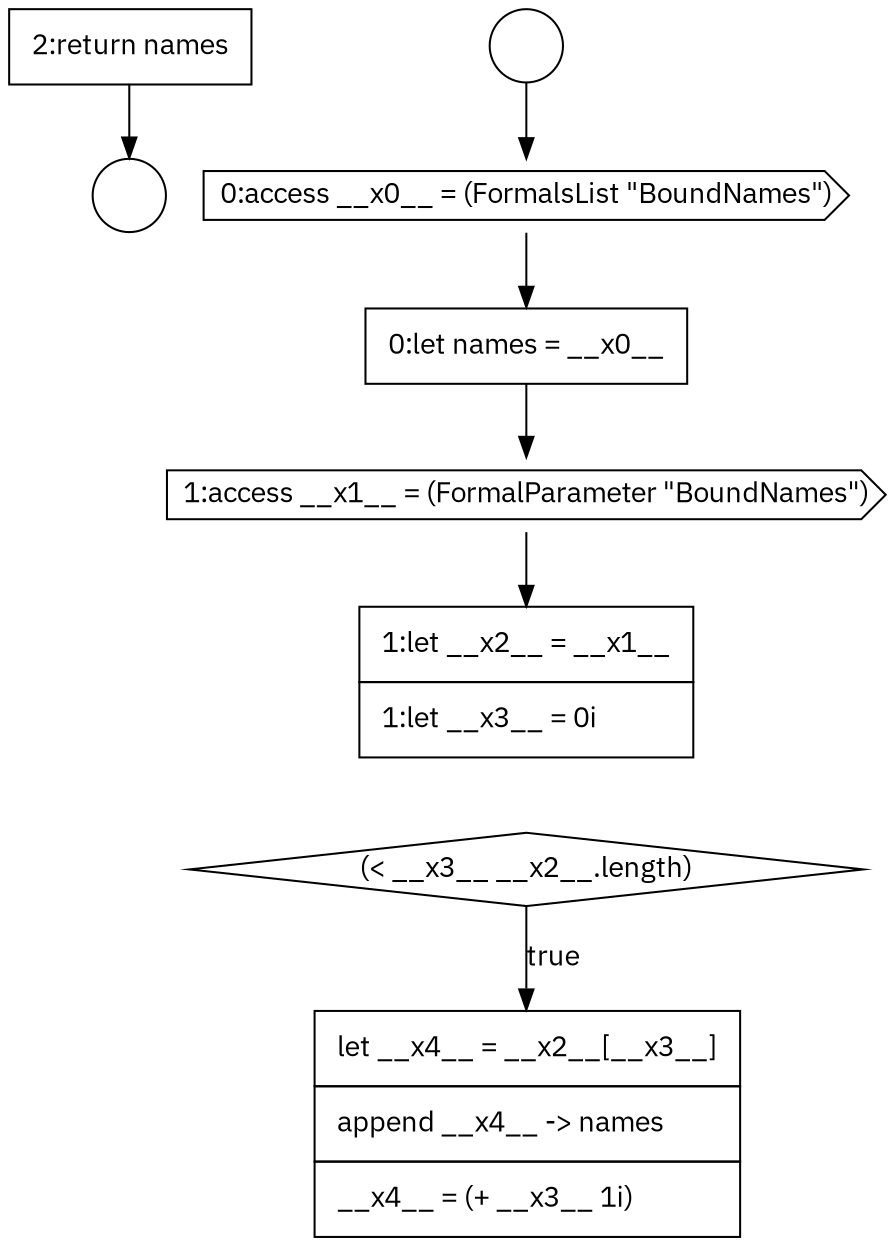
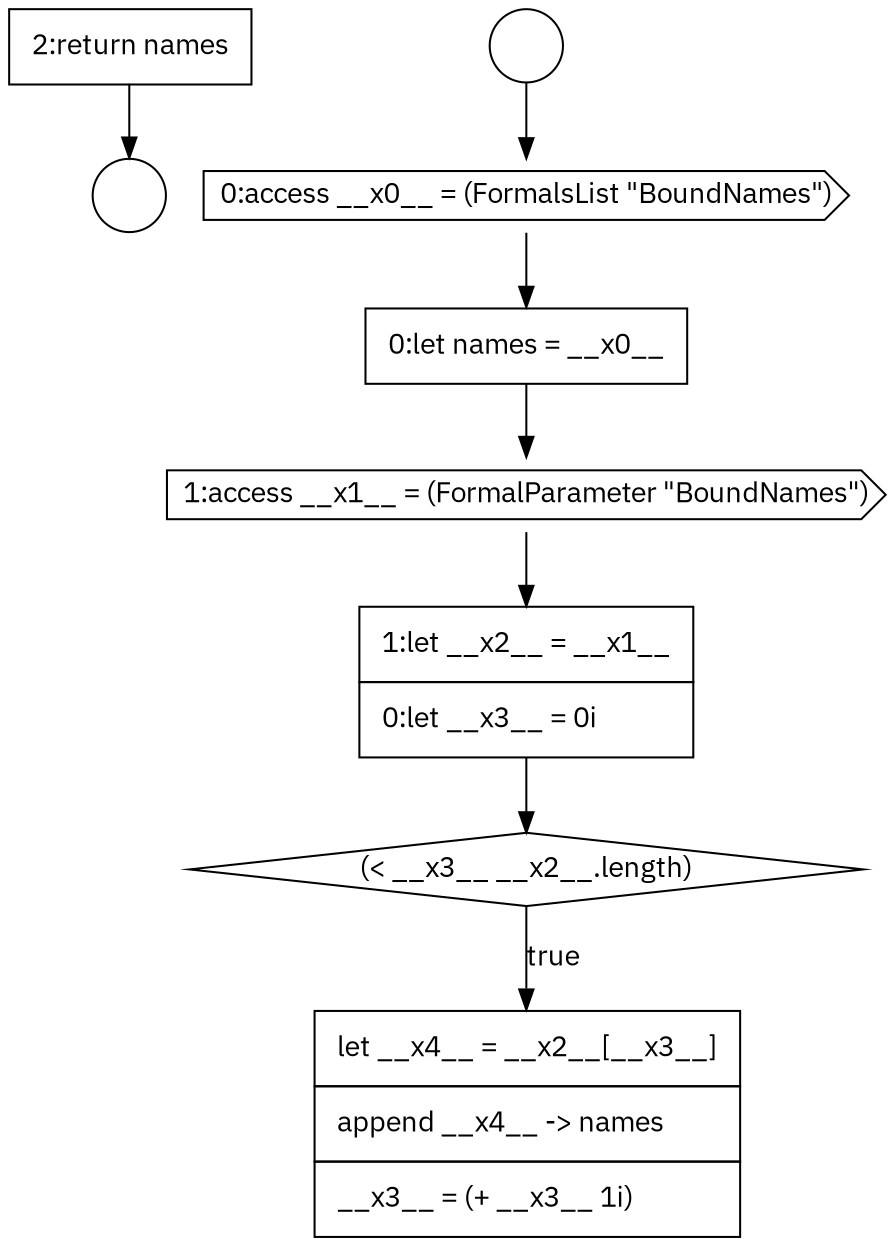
(490, 719) -> (490, 719)
none -> (526, 785)
(486, 1198) -> (486, 1198)
